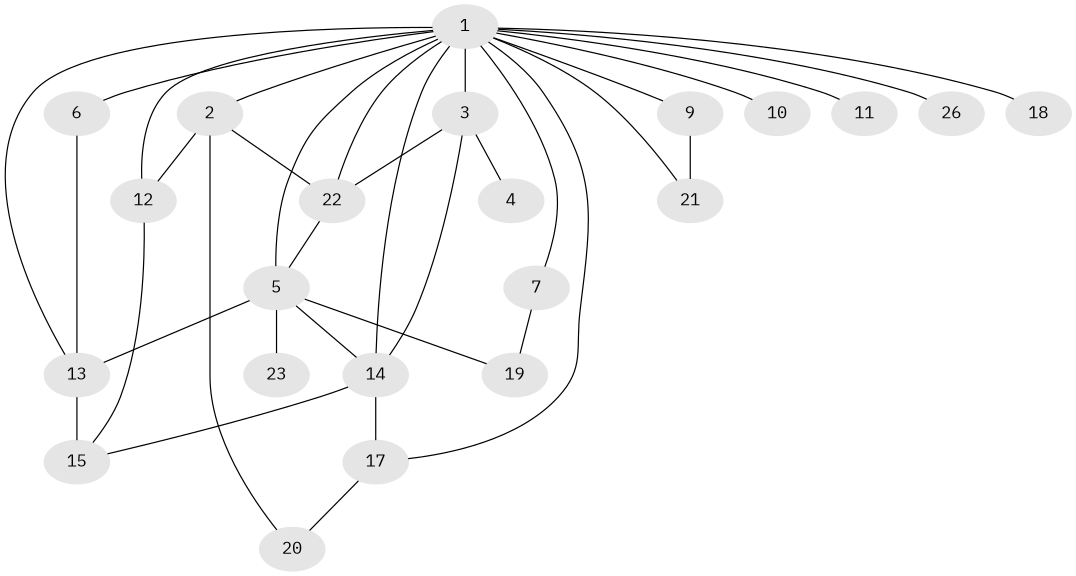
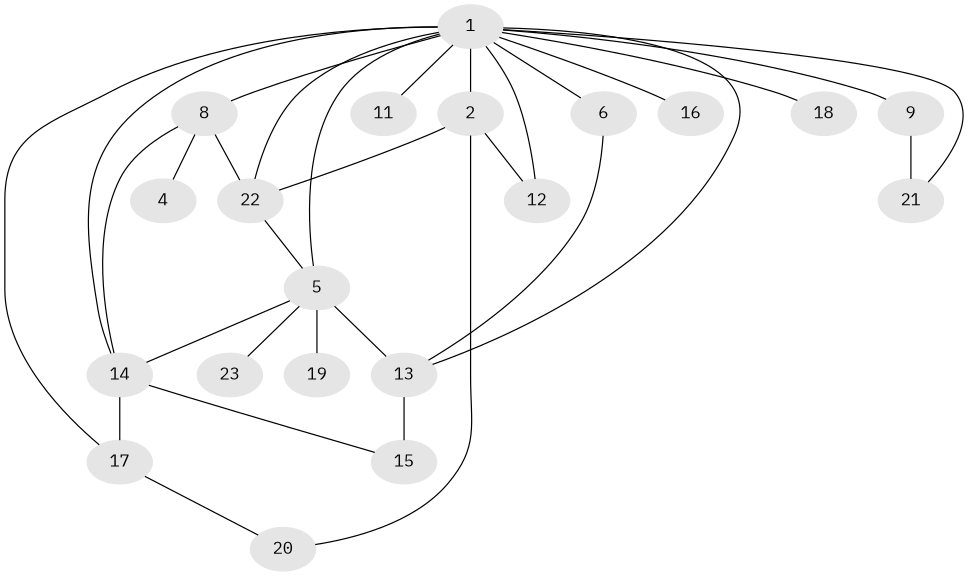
(465, 114) -> (204, 114)
(777, 114) -> none
(952, 114) -> (691, 114)
(537, 288) -> none
(136, 337) -> none
